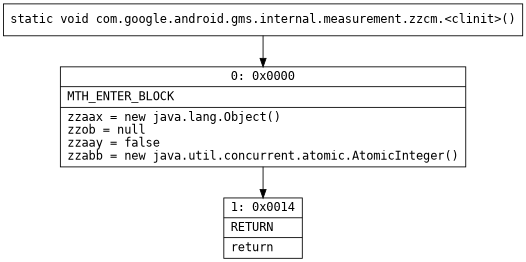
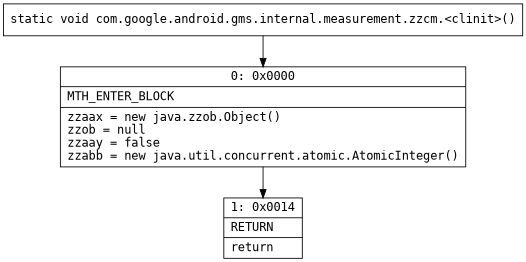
(174, 117) -> (174, 117)
